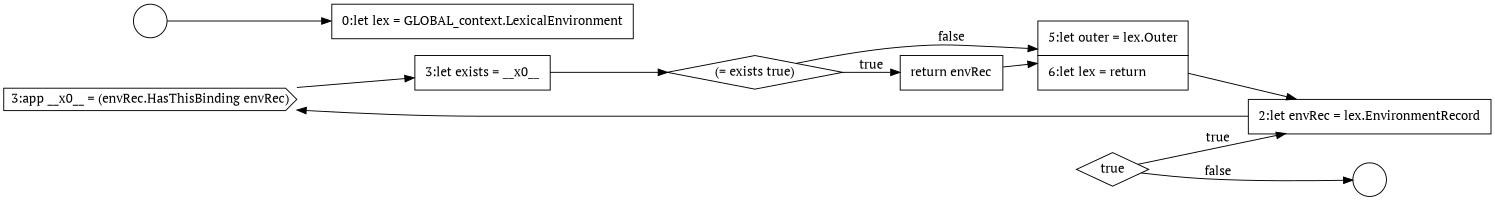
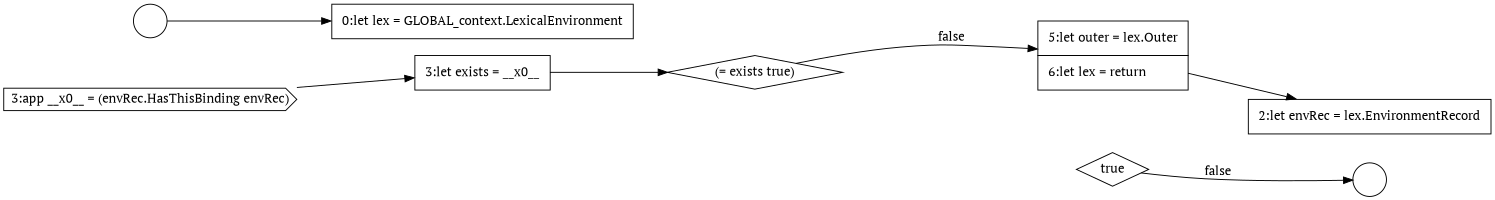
(952, 72) -> none
(777, 116) -> none
(1207, 150) -> none
